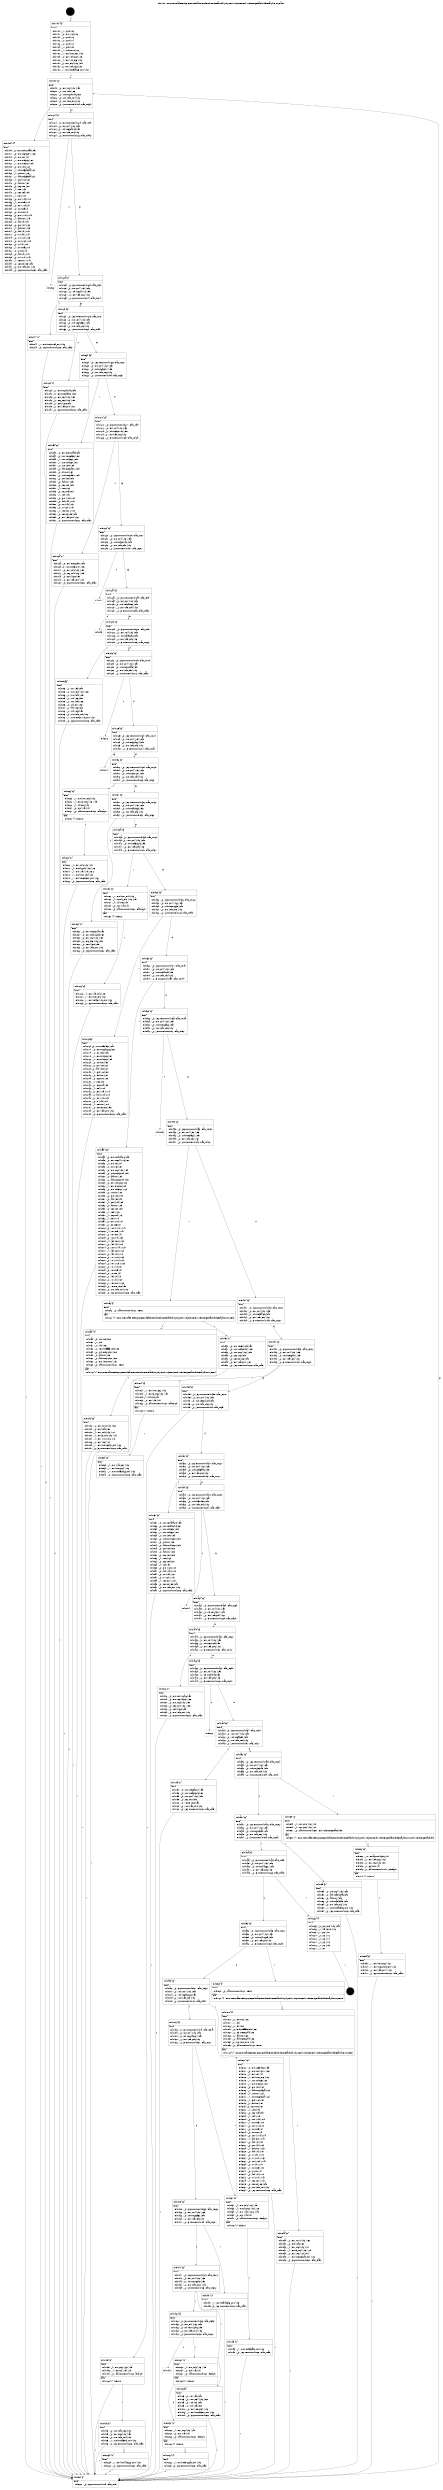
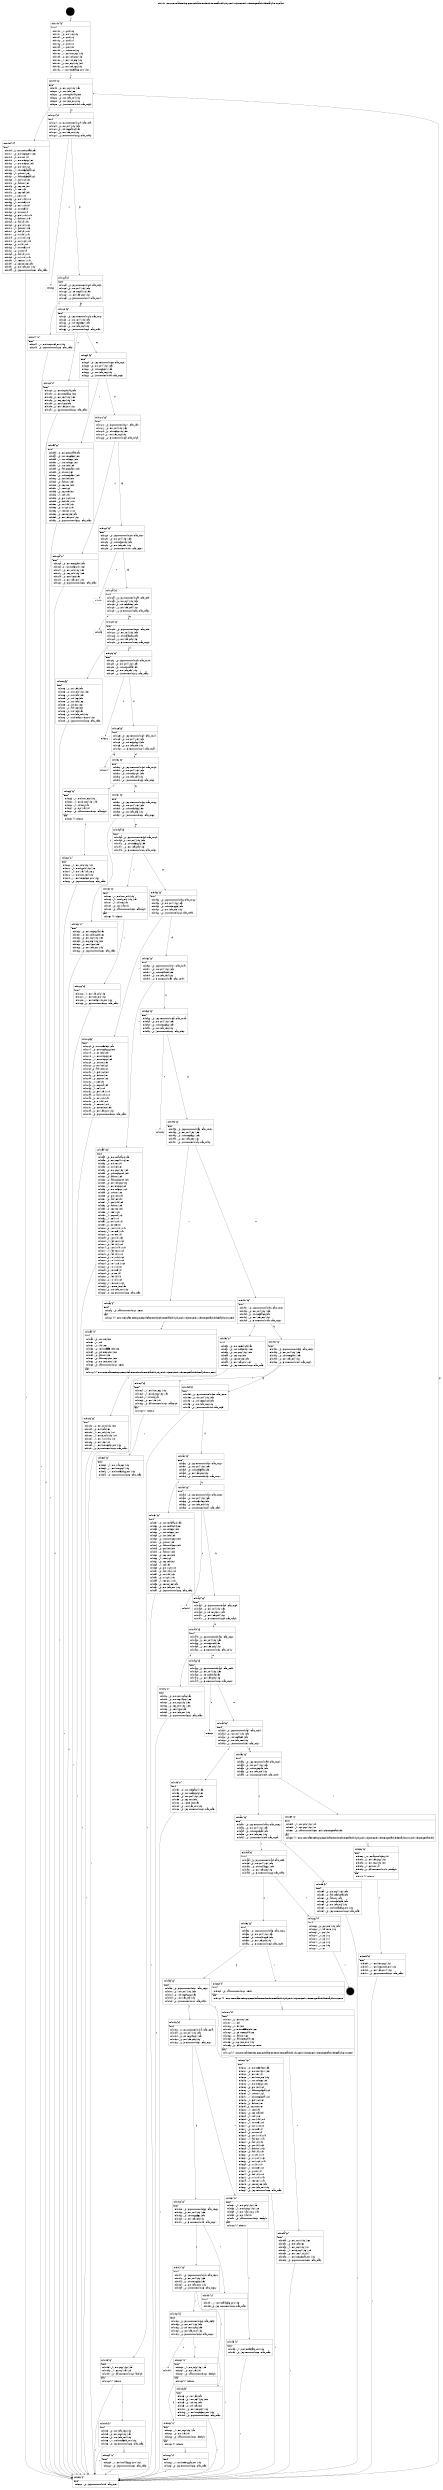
(214, 1327) -> (253, 1329)
